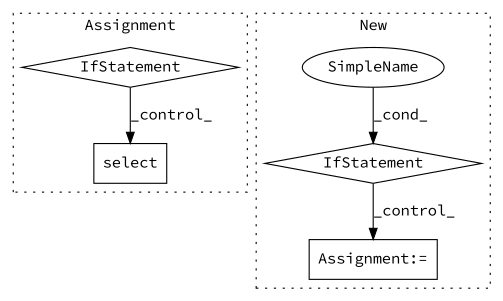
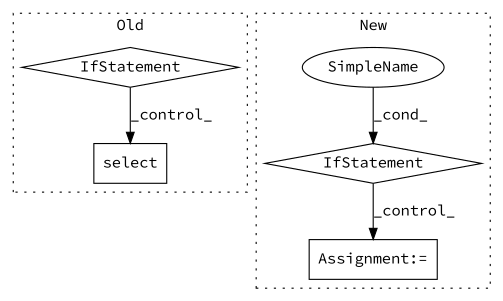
(130, 26) -> (130, 26)
